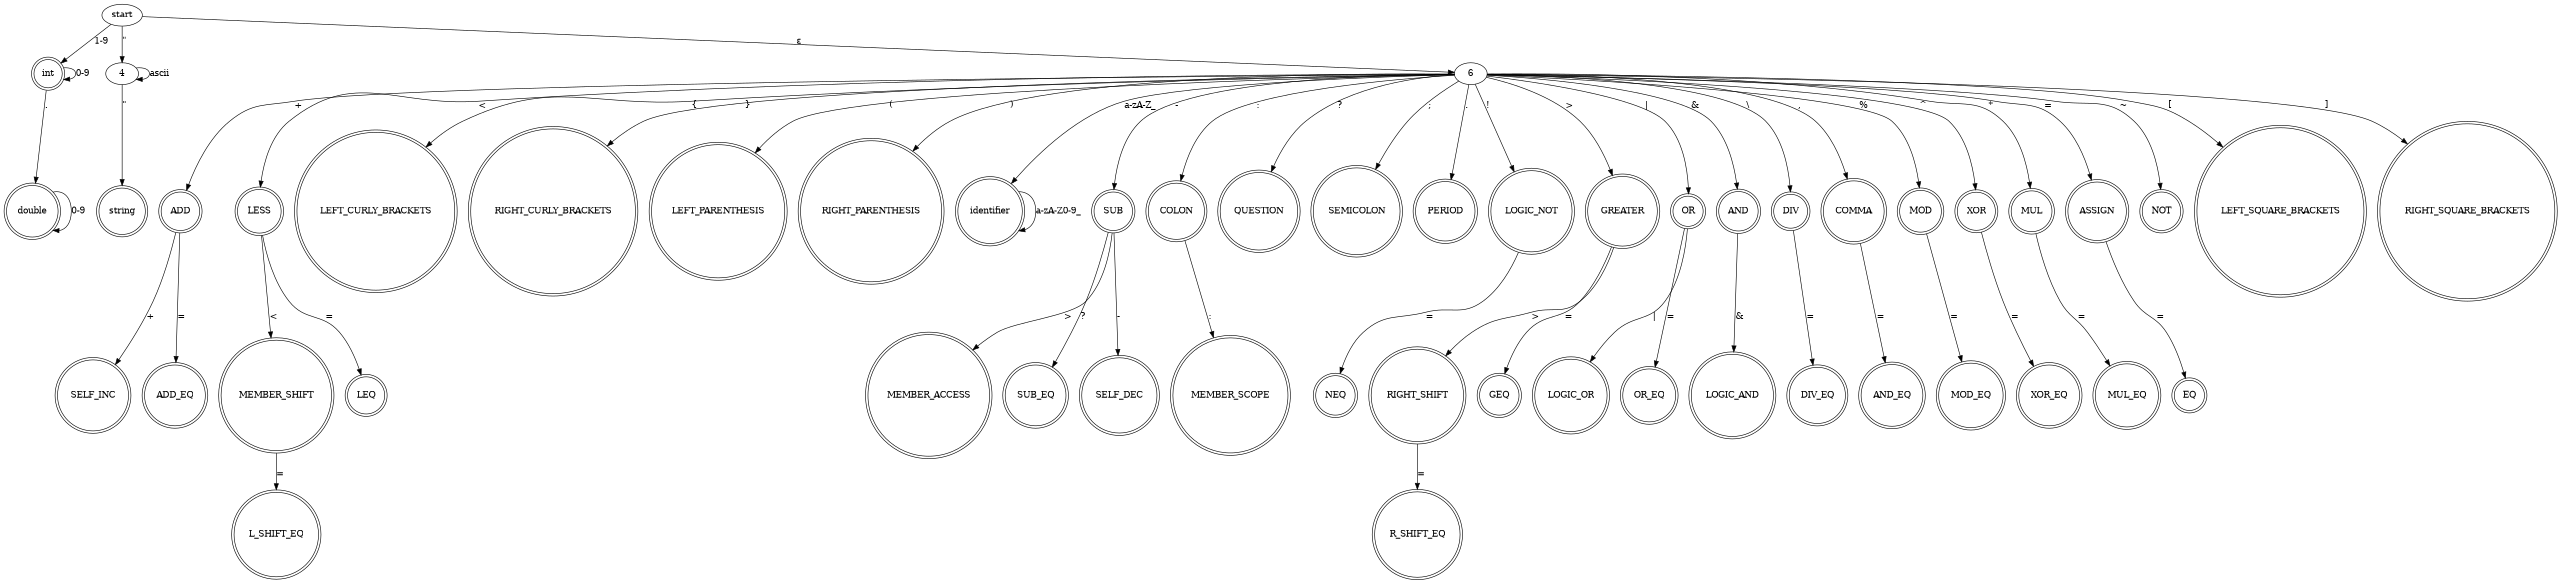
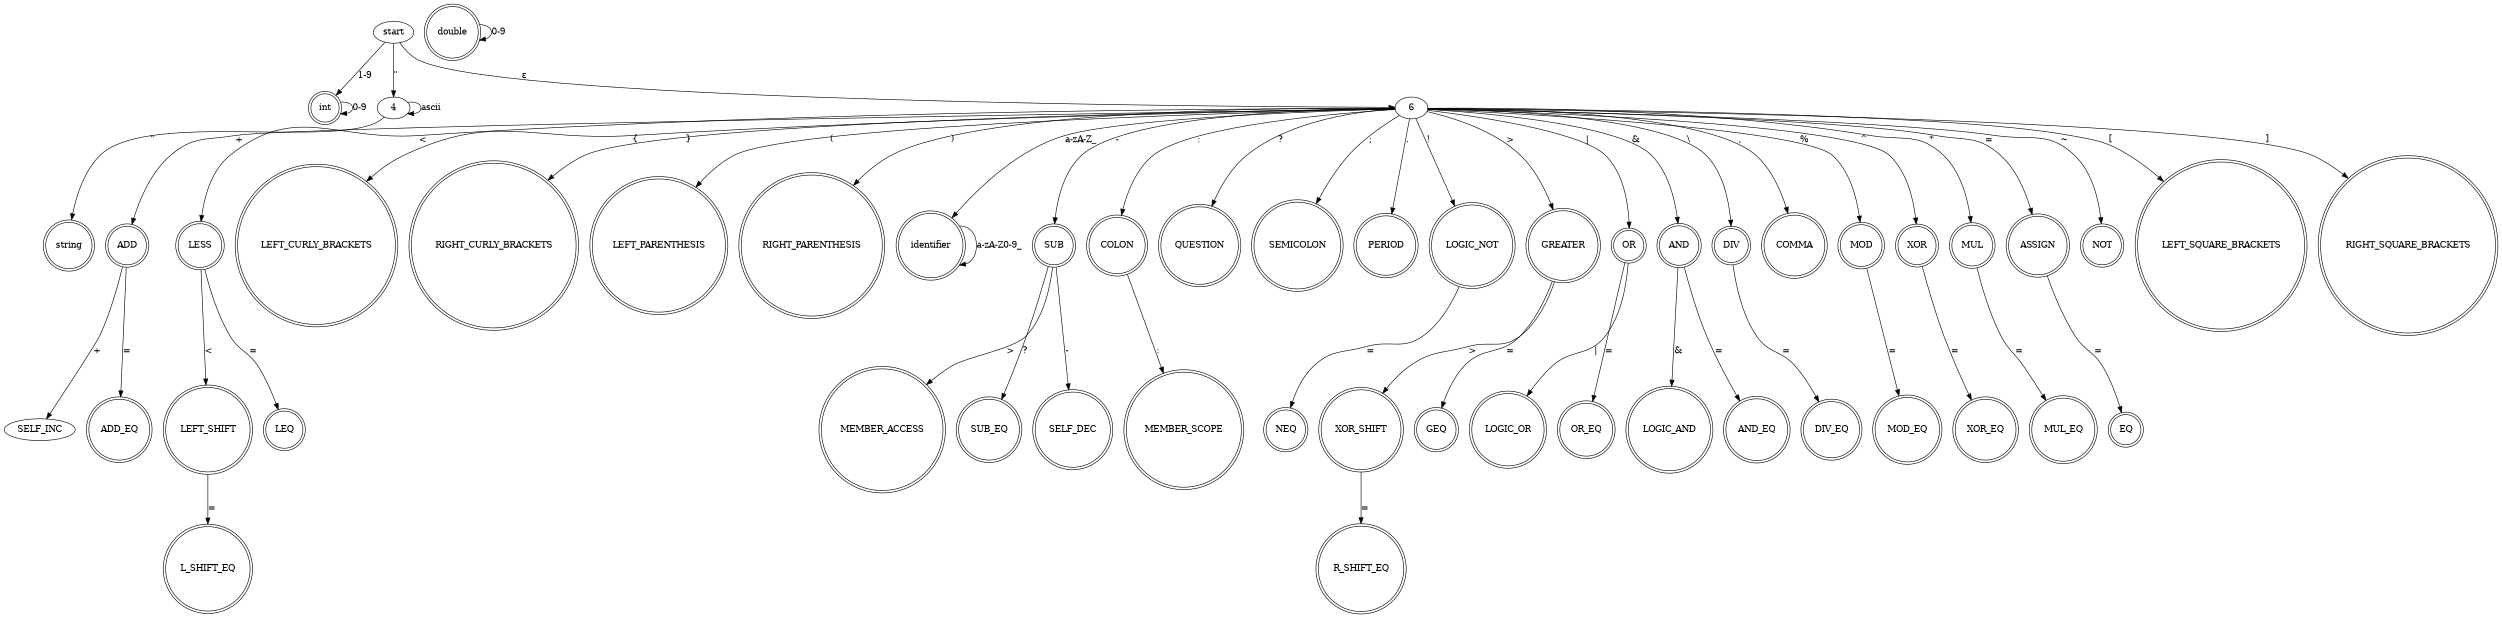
(41, 134) -> none
(1872, 300) -> (1706, 333)
(93, 395) -> (40, 430)
(276, 395) -> (208, 430)
(1417, 395) -> (1361, 430)
